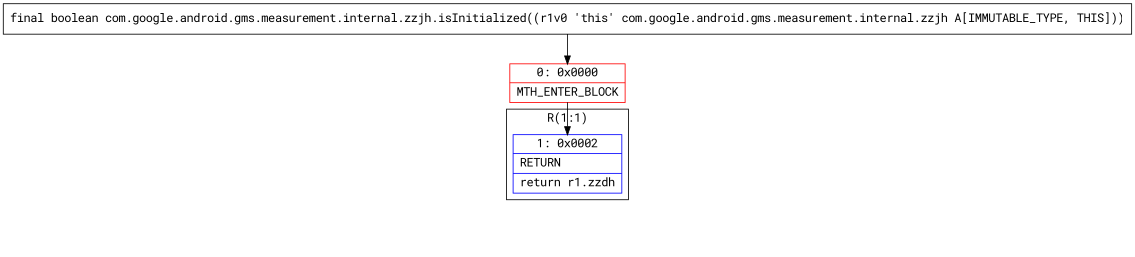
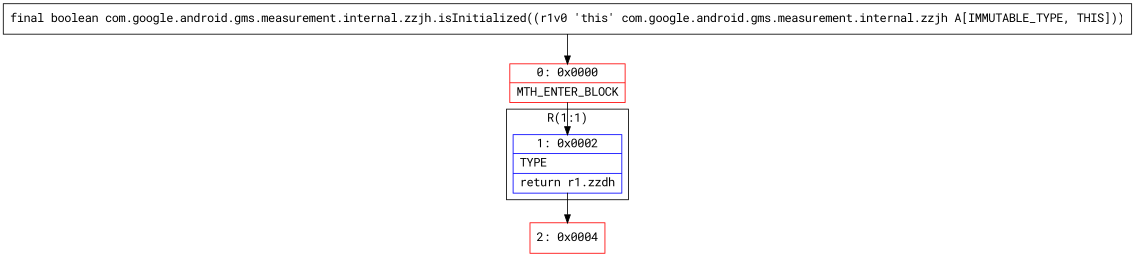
(540, 163) -> (534, 163)
none -> (567, 238)
